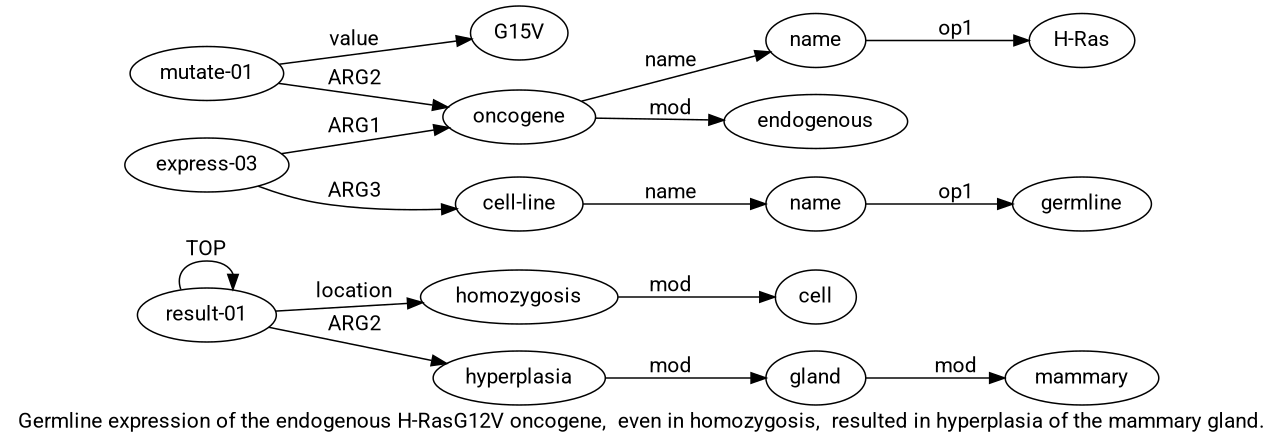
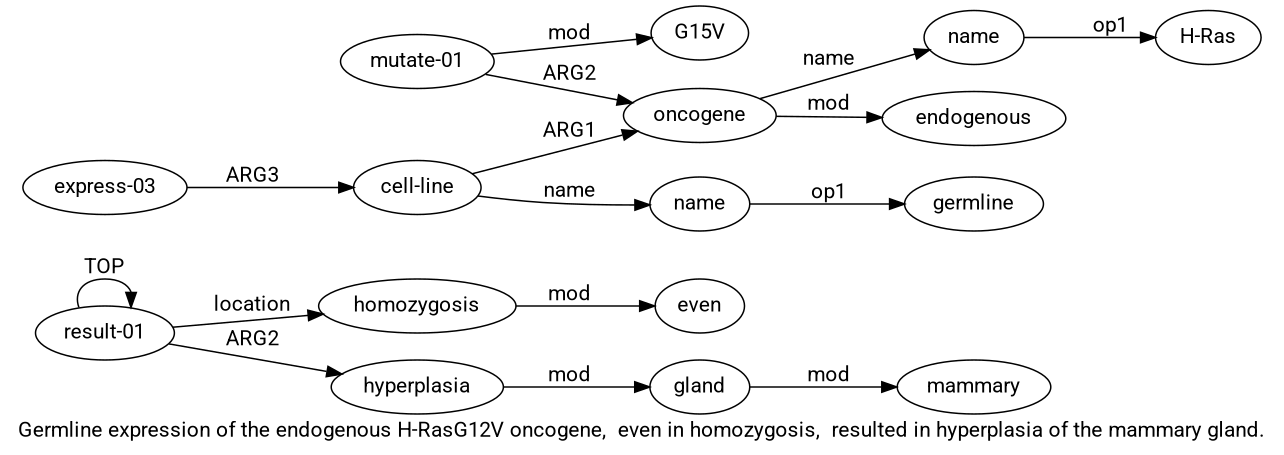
(355, 40) -> (570, 34)
(358, 142) -> (547, 154)
(816, 297) -> (700, 306)
